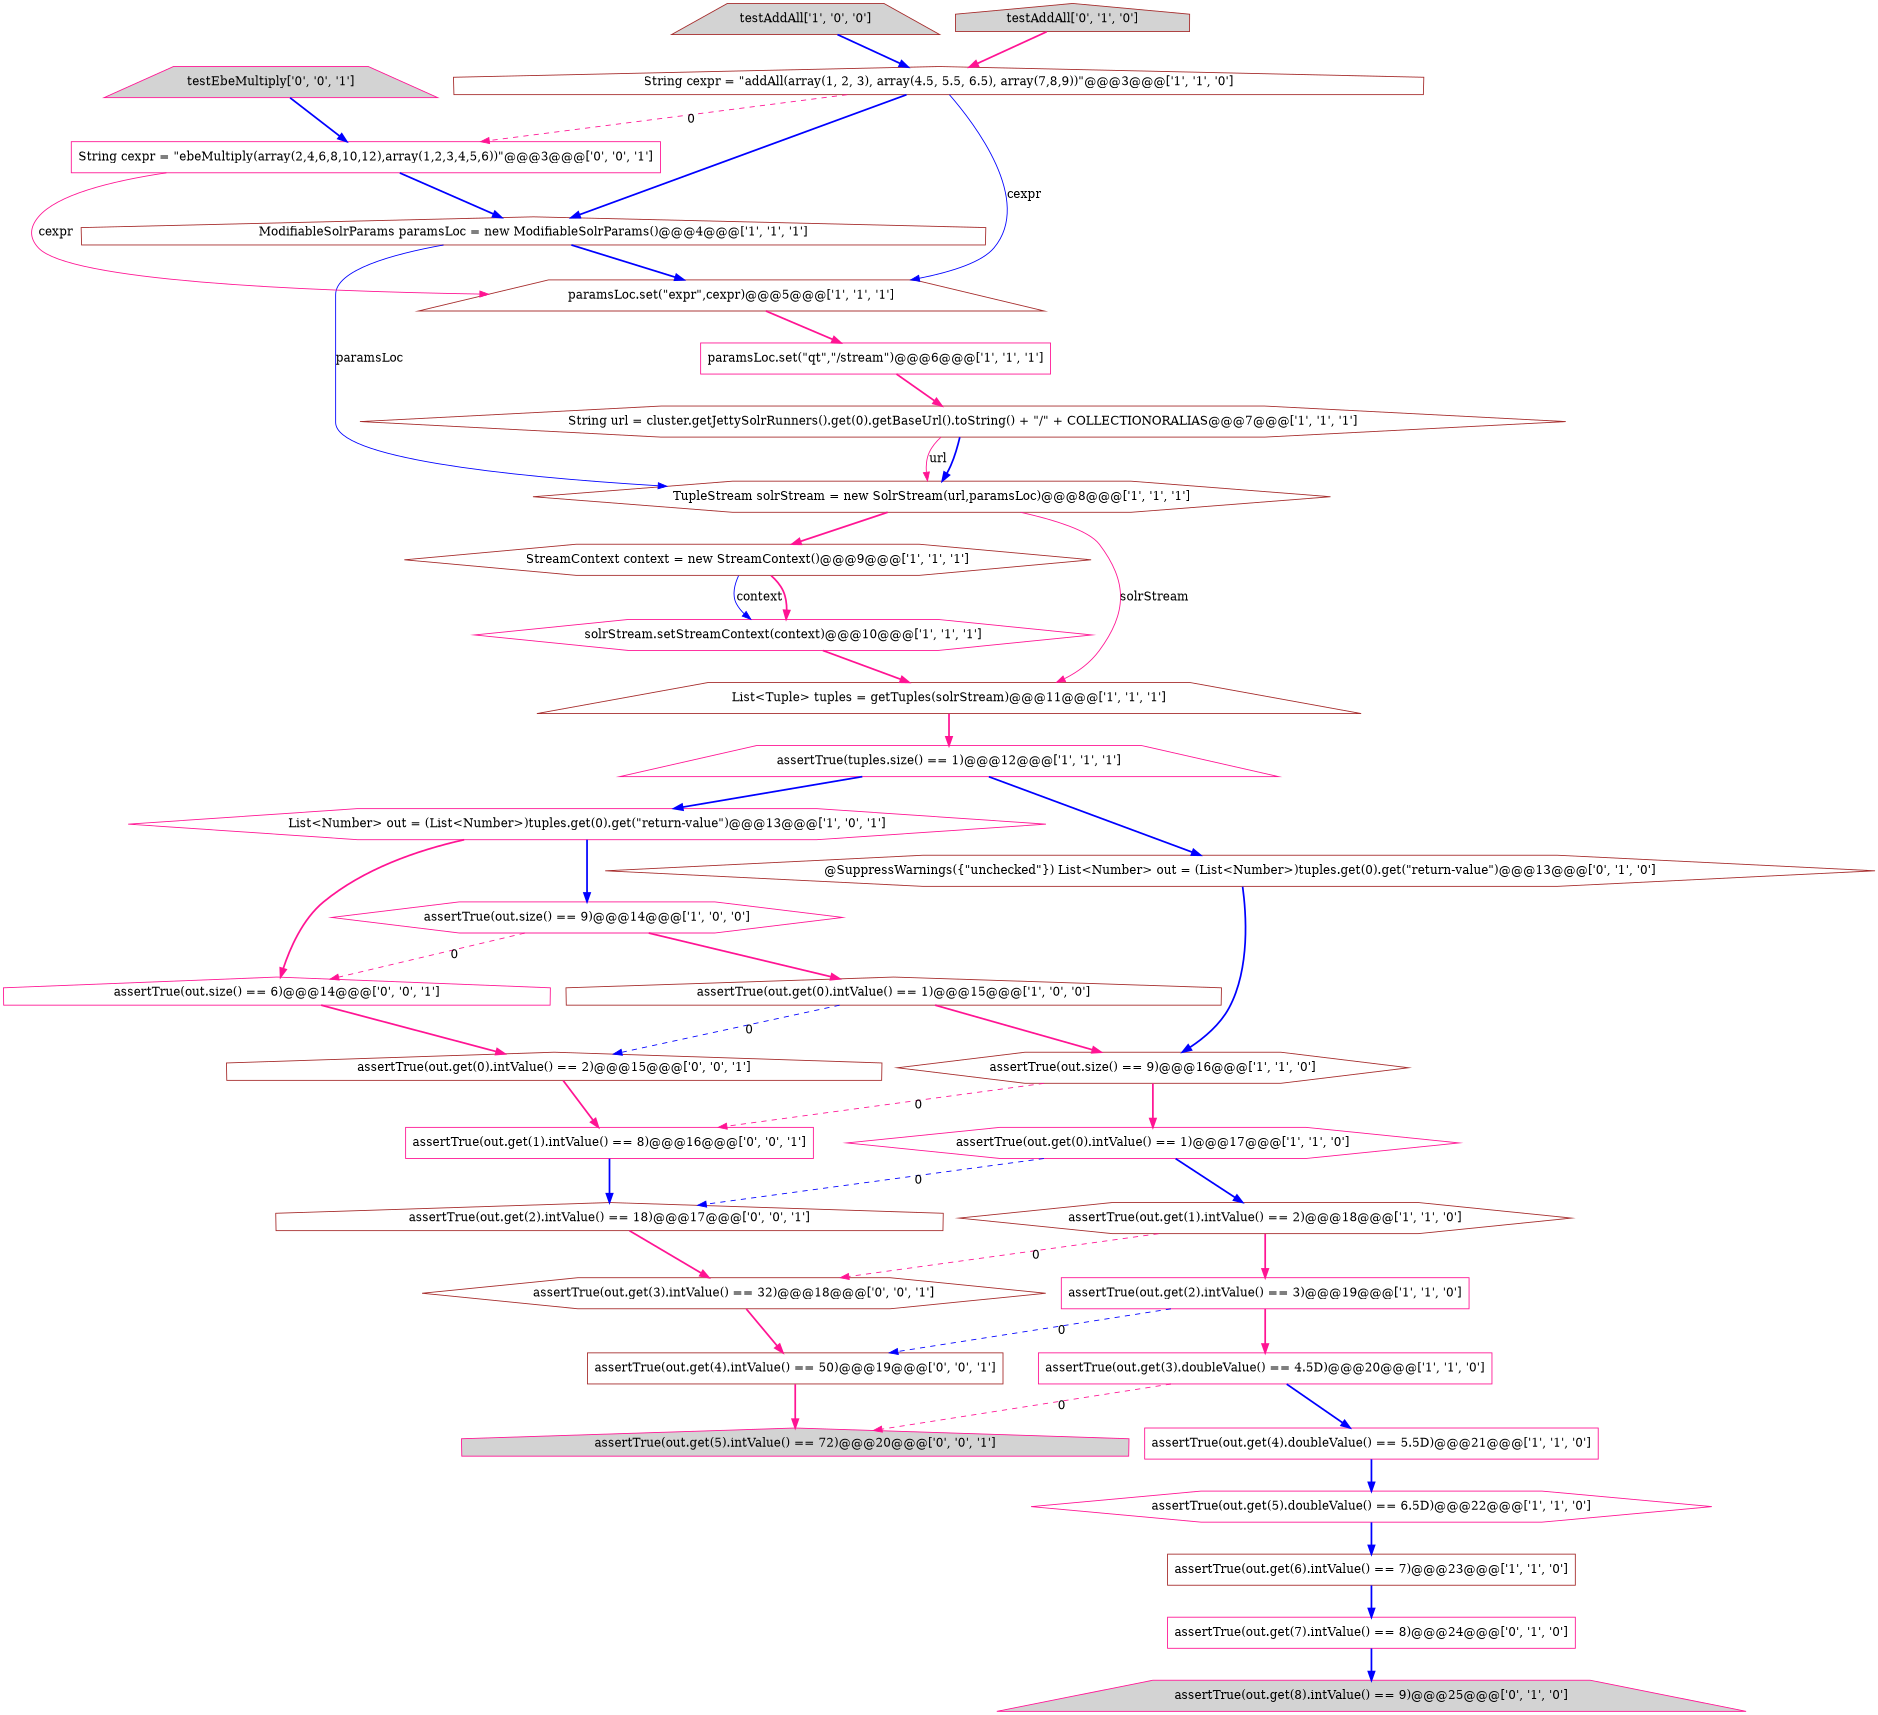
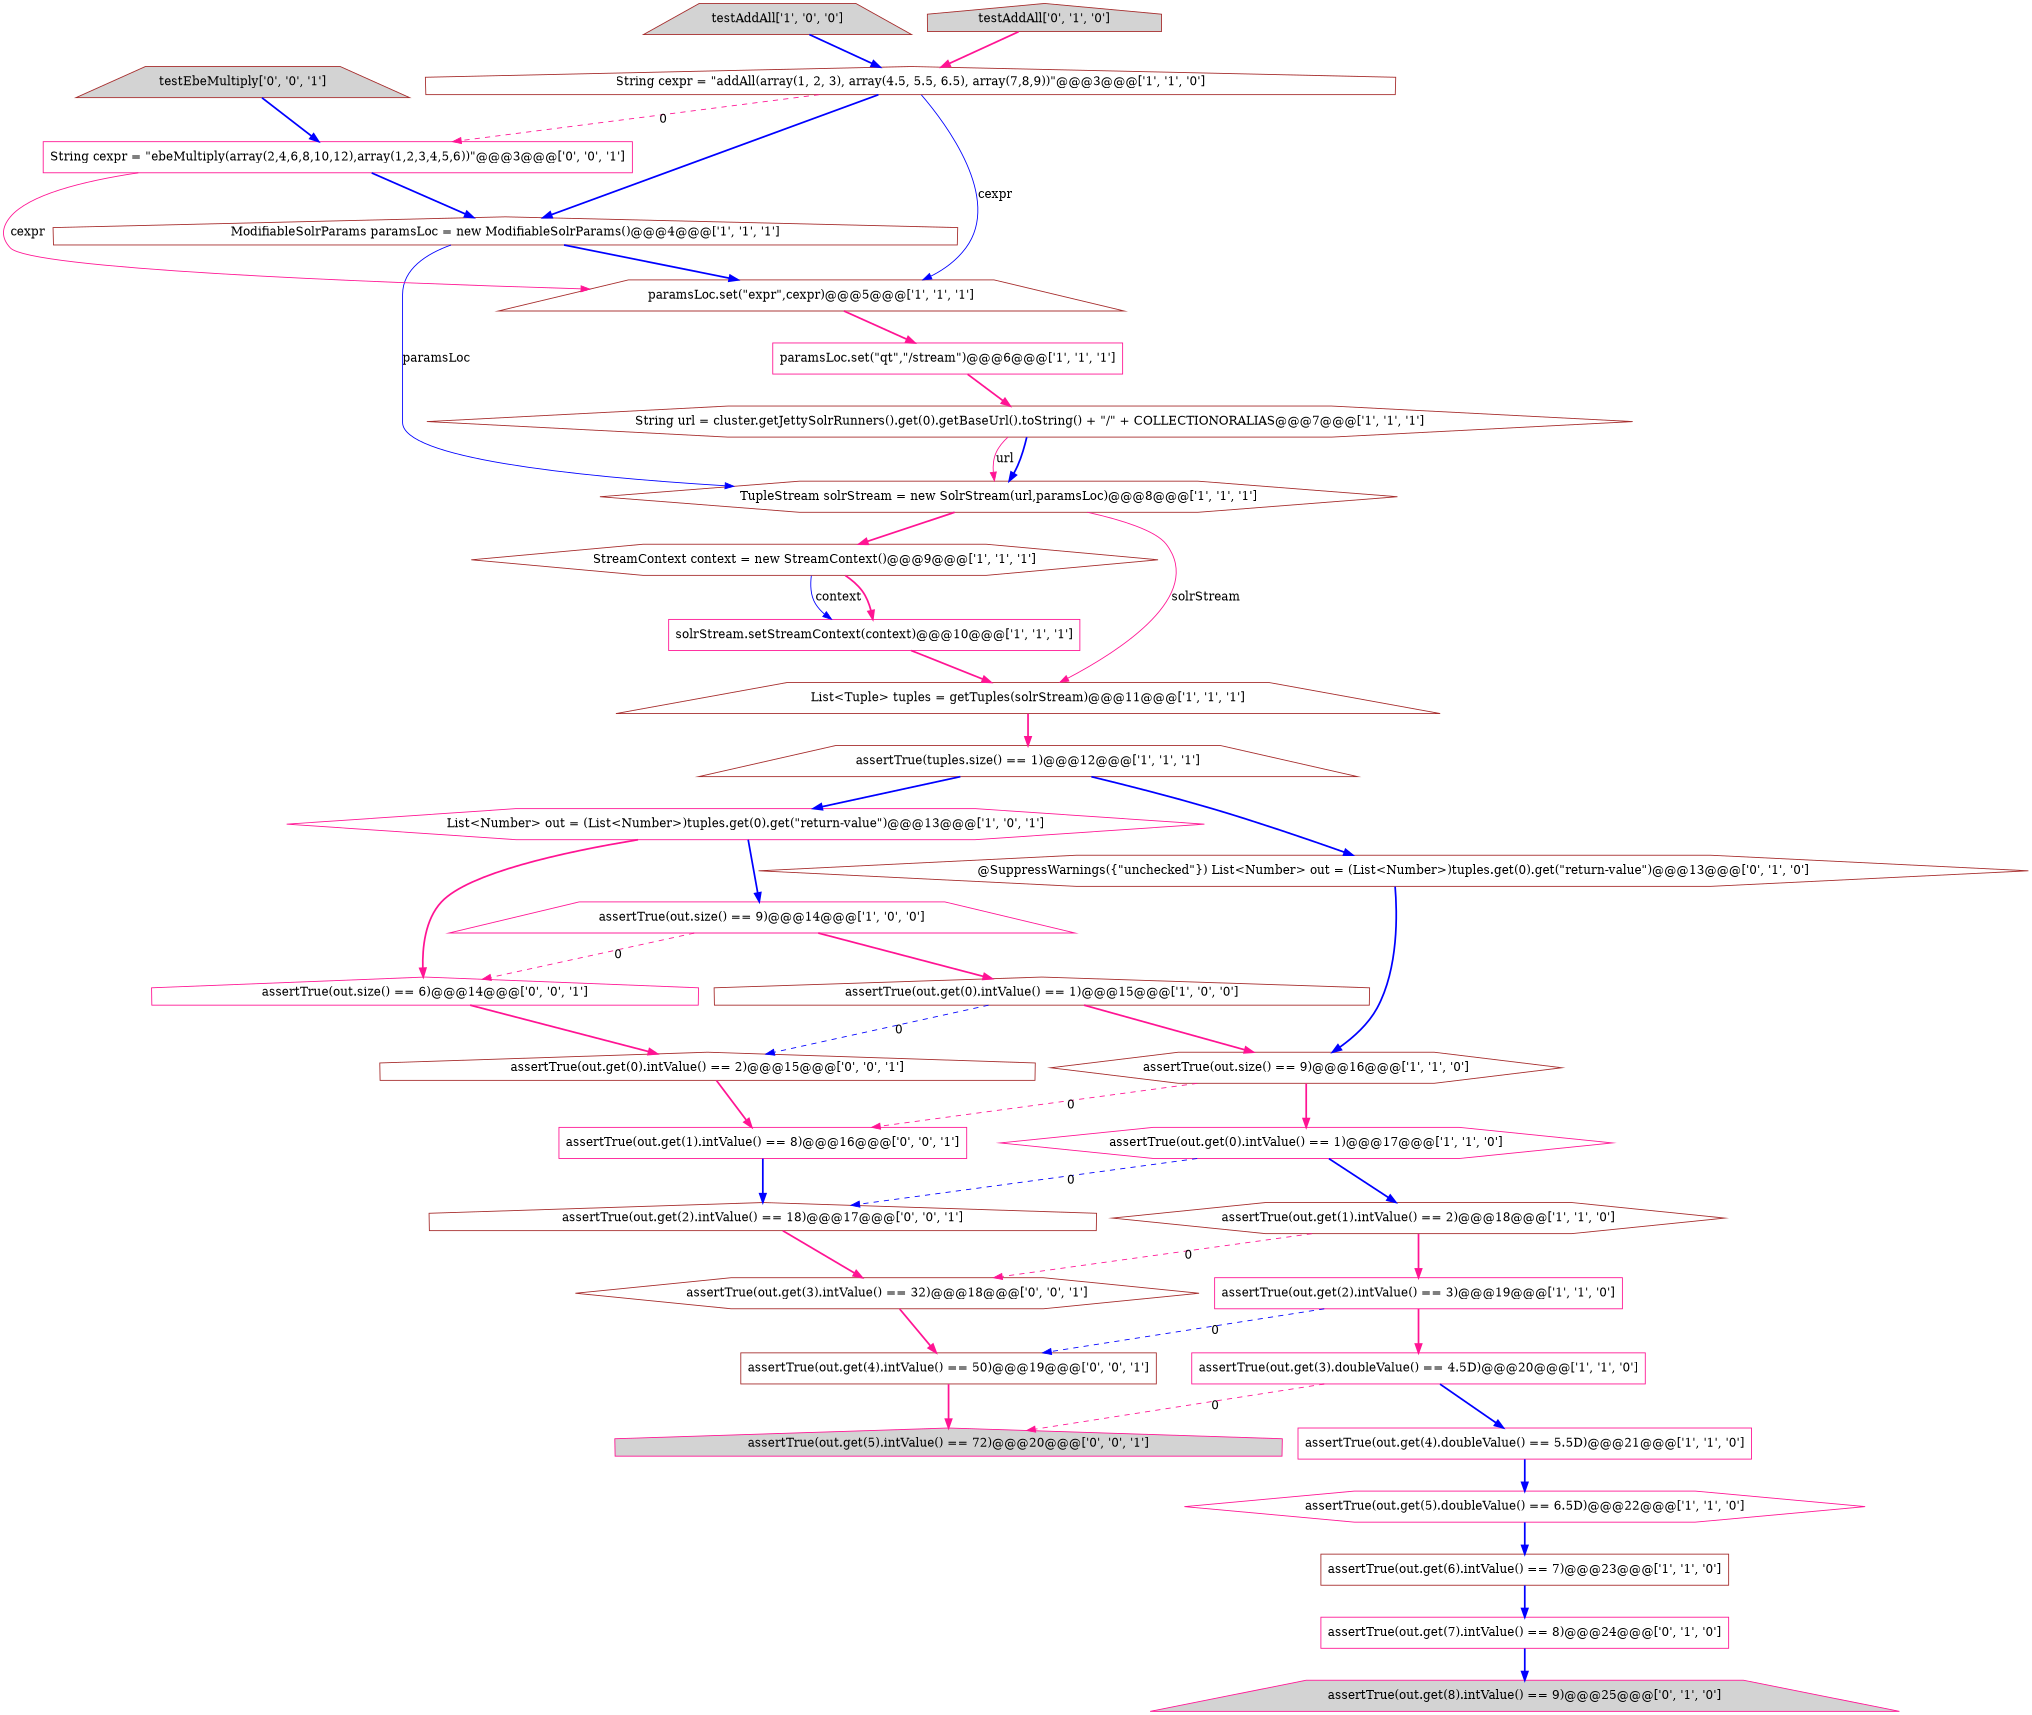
(271, 82) -> (243, 82)
(783, 635) -> (874, 635)
(949, 761) -> (1028, 761)
(587, 917) -> (762, 917)
